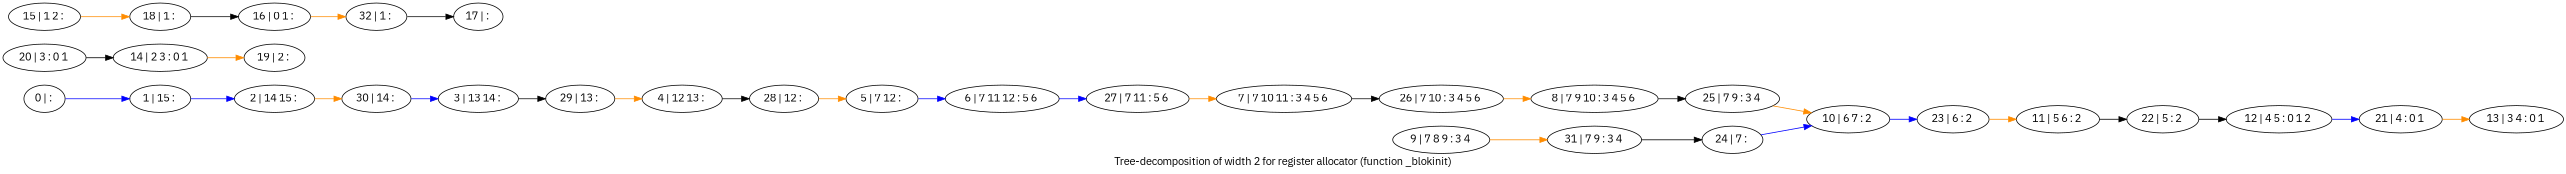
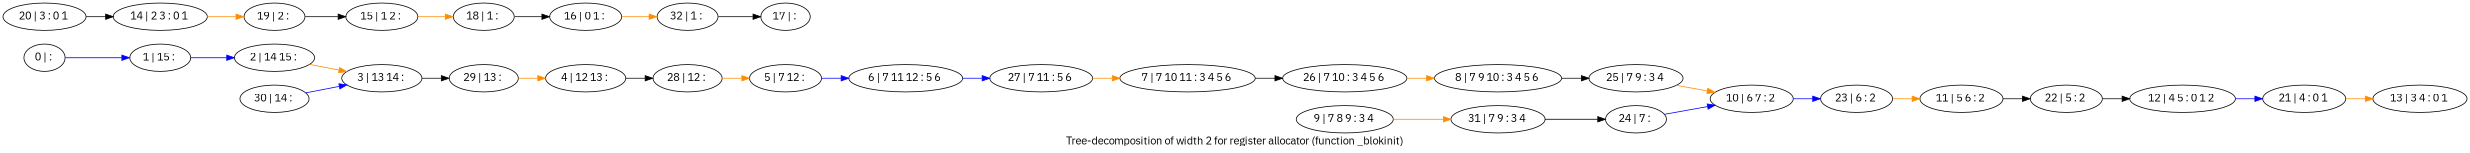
none -> (322, 17)
(324, 99) -> (324, 67)
